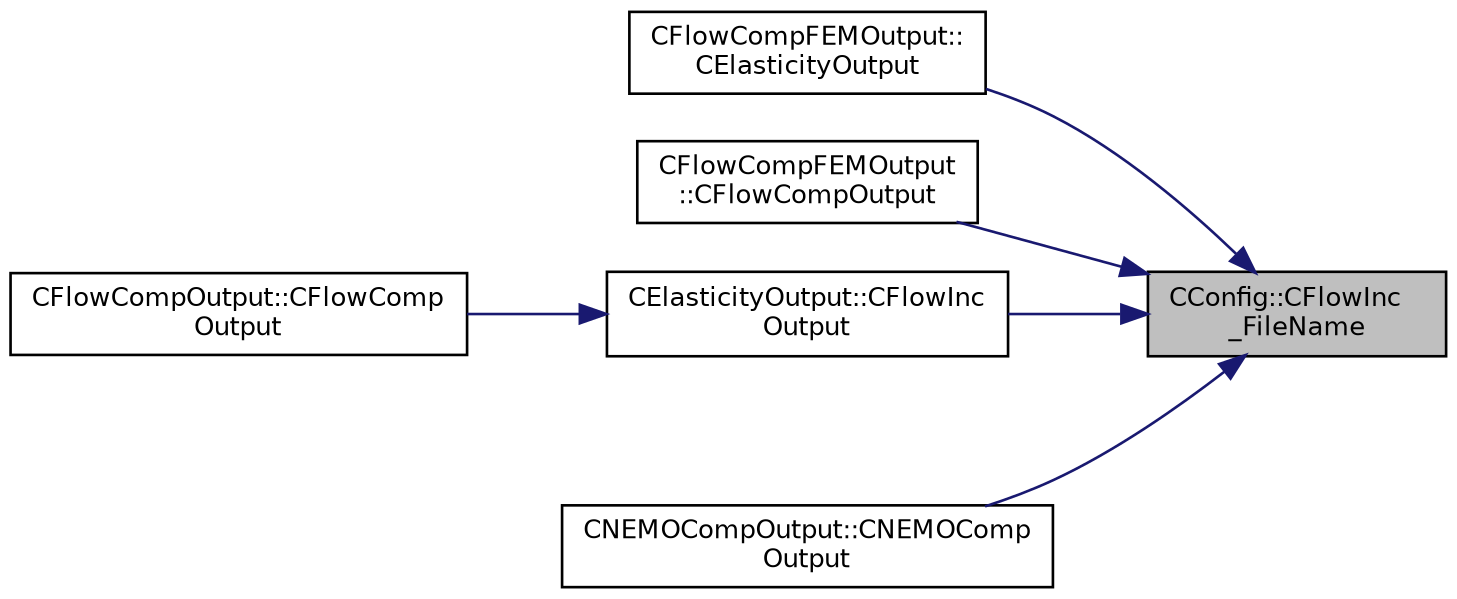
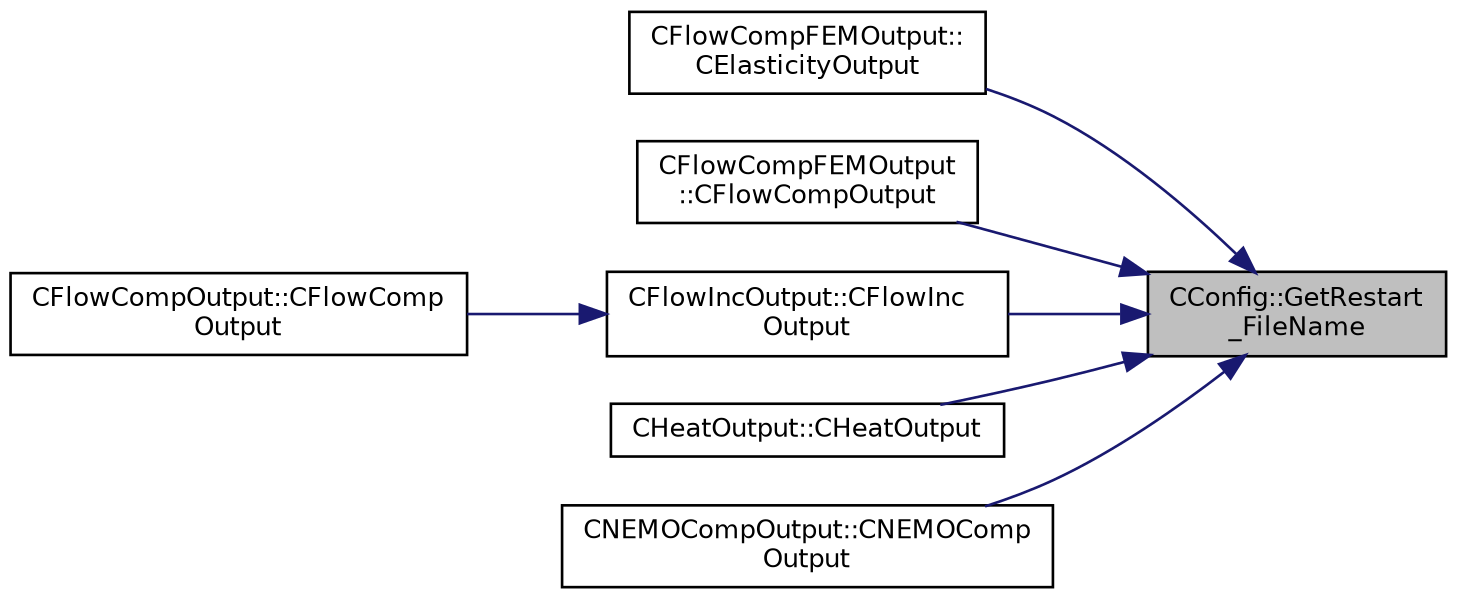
(808, 314) -> (808, 314)
(1297, 314) -> (1297, 314)
none -> (808, 430)
